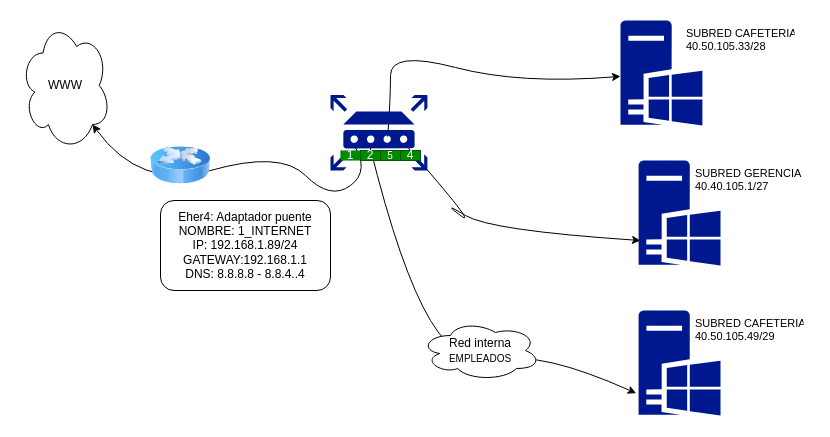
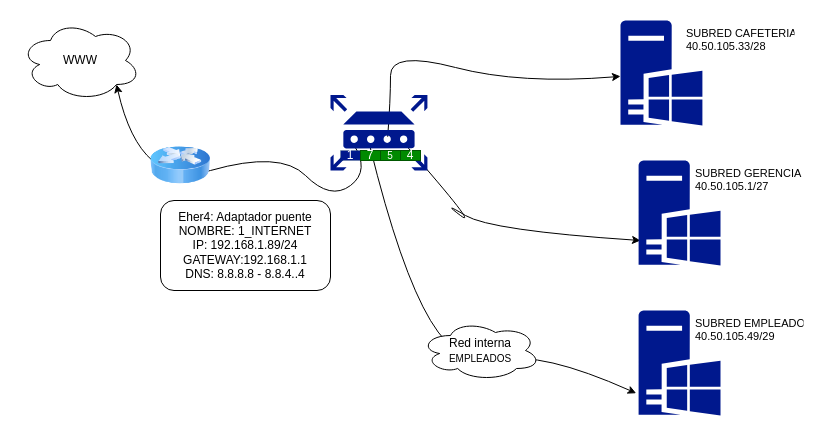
(66, 86) -> (81, 61)
(351, 156) -> (351, 156)
(371, 156) -> (371, 156)
(740, 173) -> (740, 173)
(743, 323) -> (743, 323)
